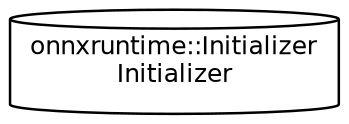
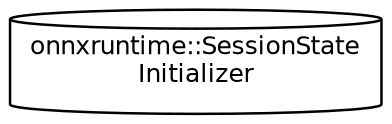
(174, 62) -> (196, 62)
